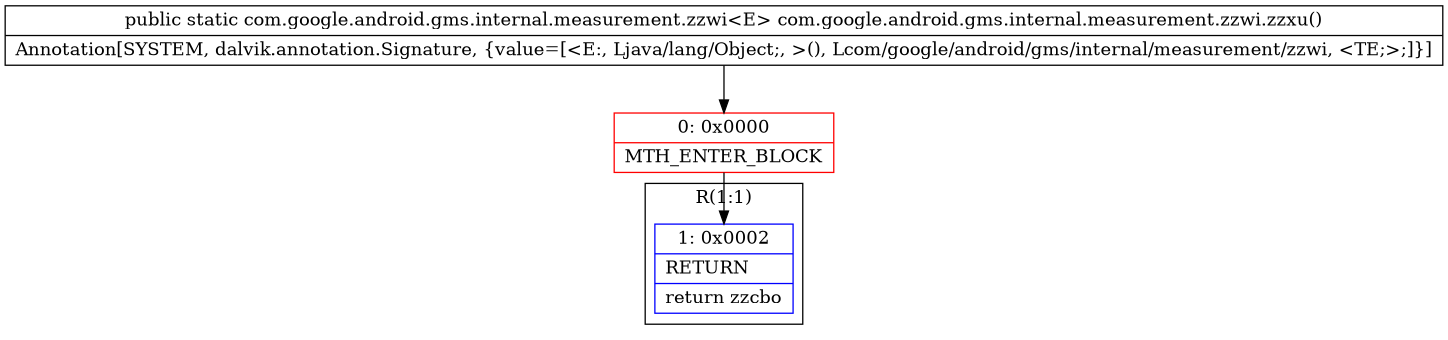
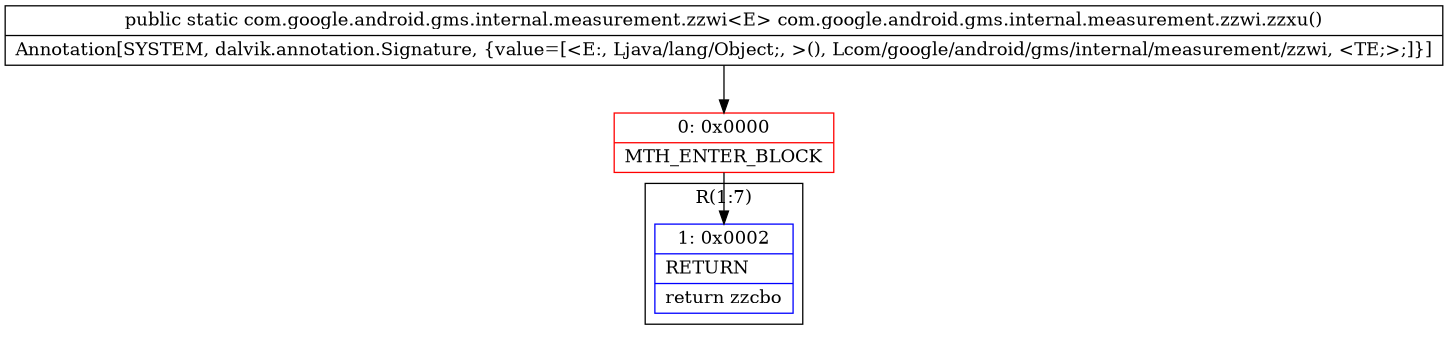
(724, 198) -> (724, 198)
